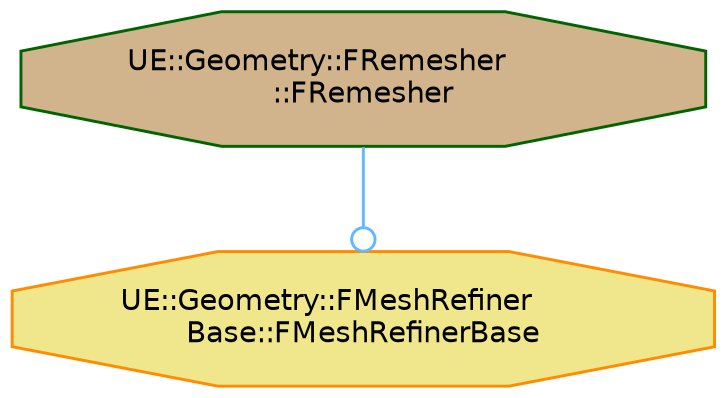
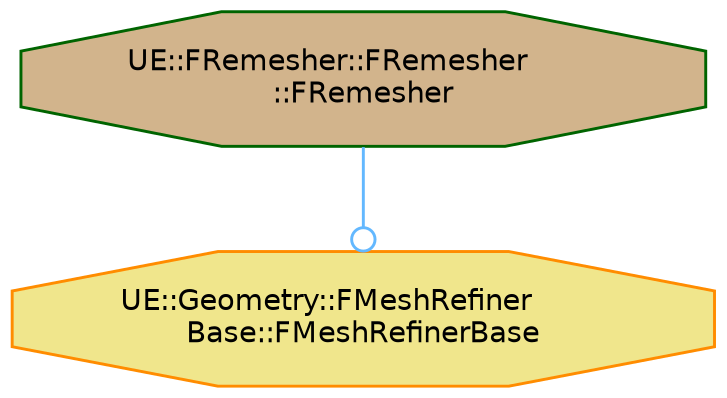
(363, 79) -> (363, 79)
